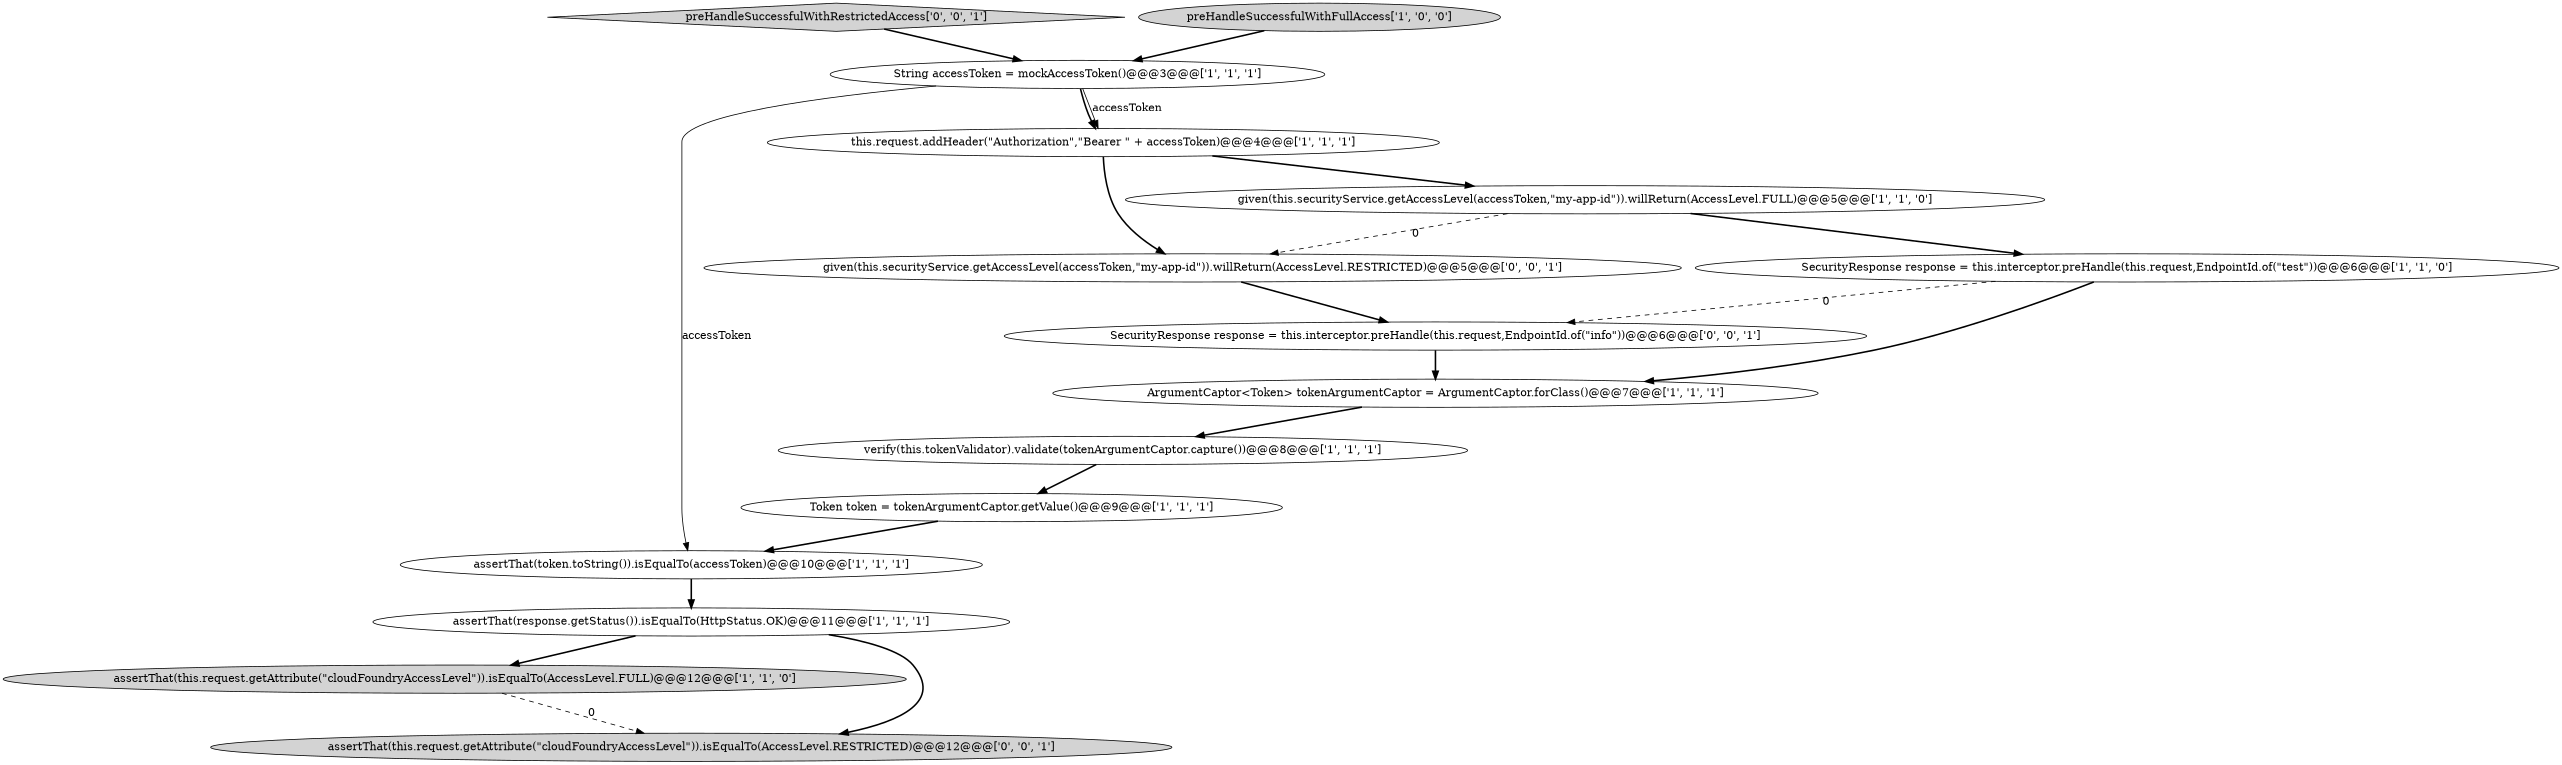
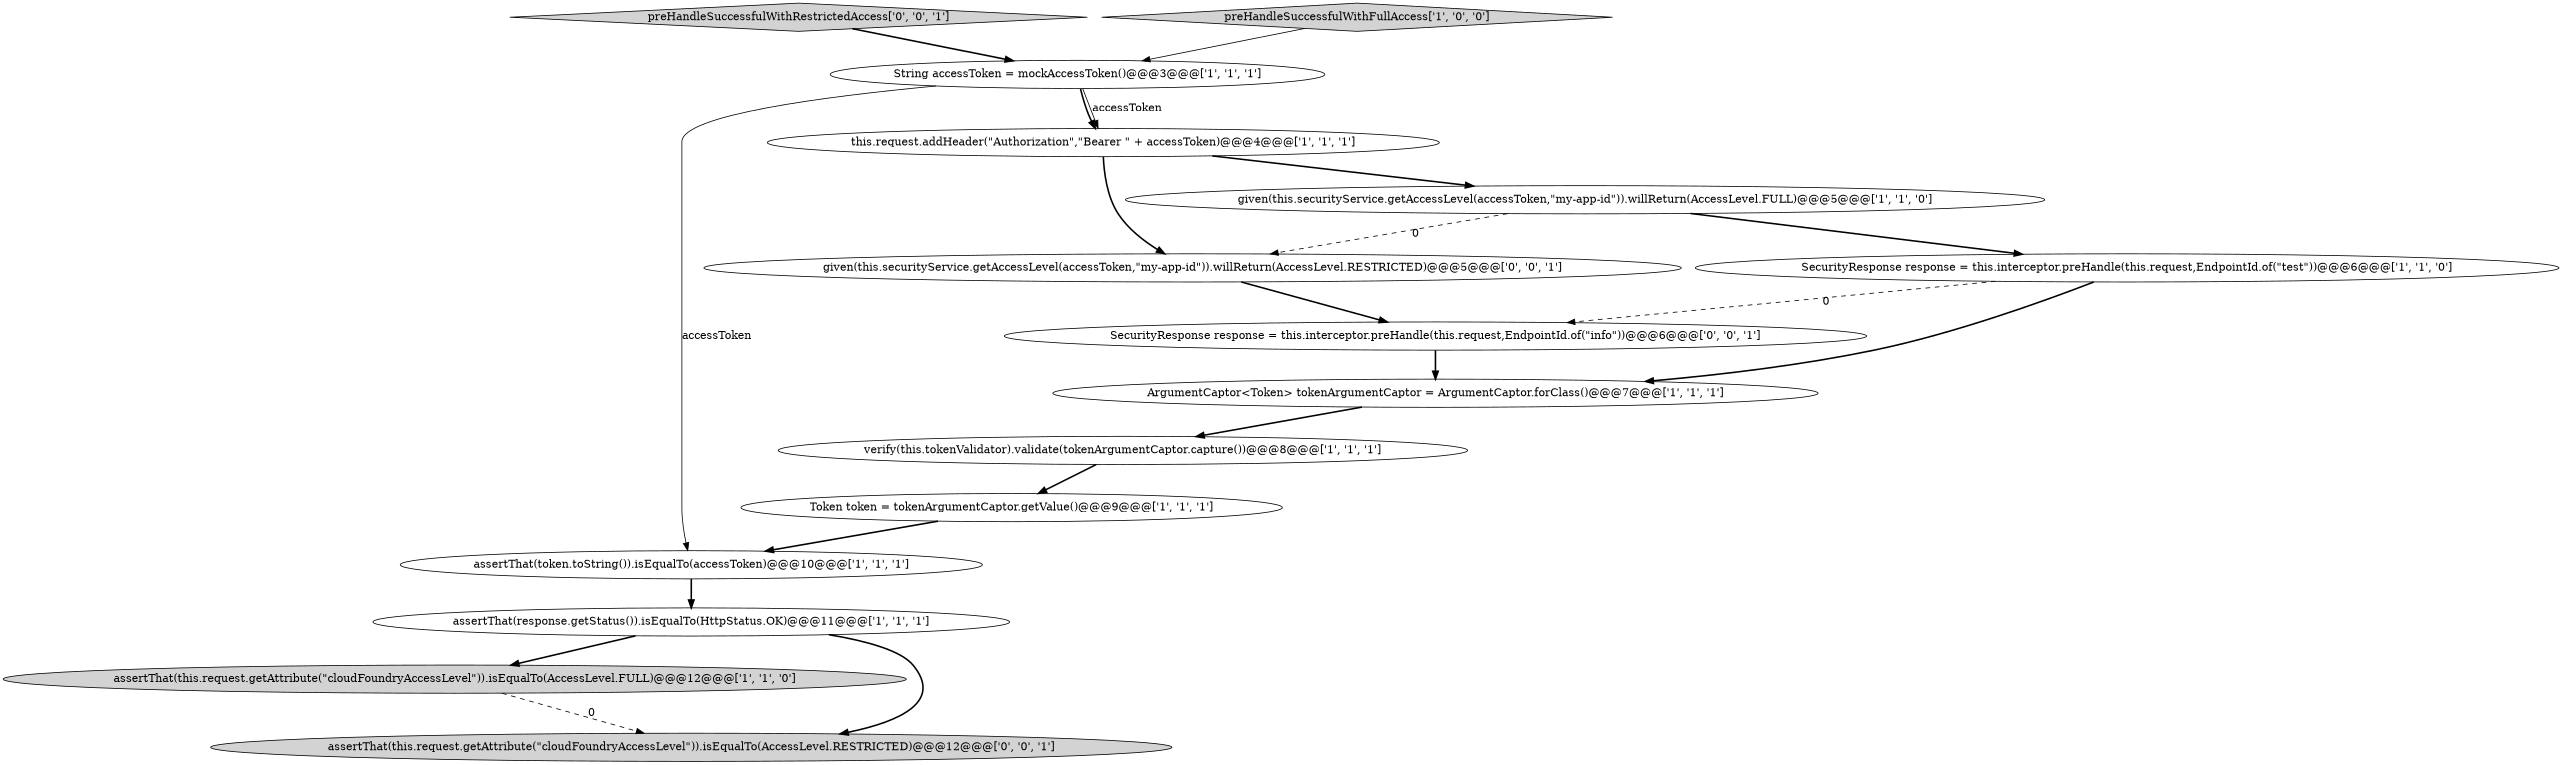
(1320, 17) -> (1357, 17)
(1203, 45) -> (1227, 44)
